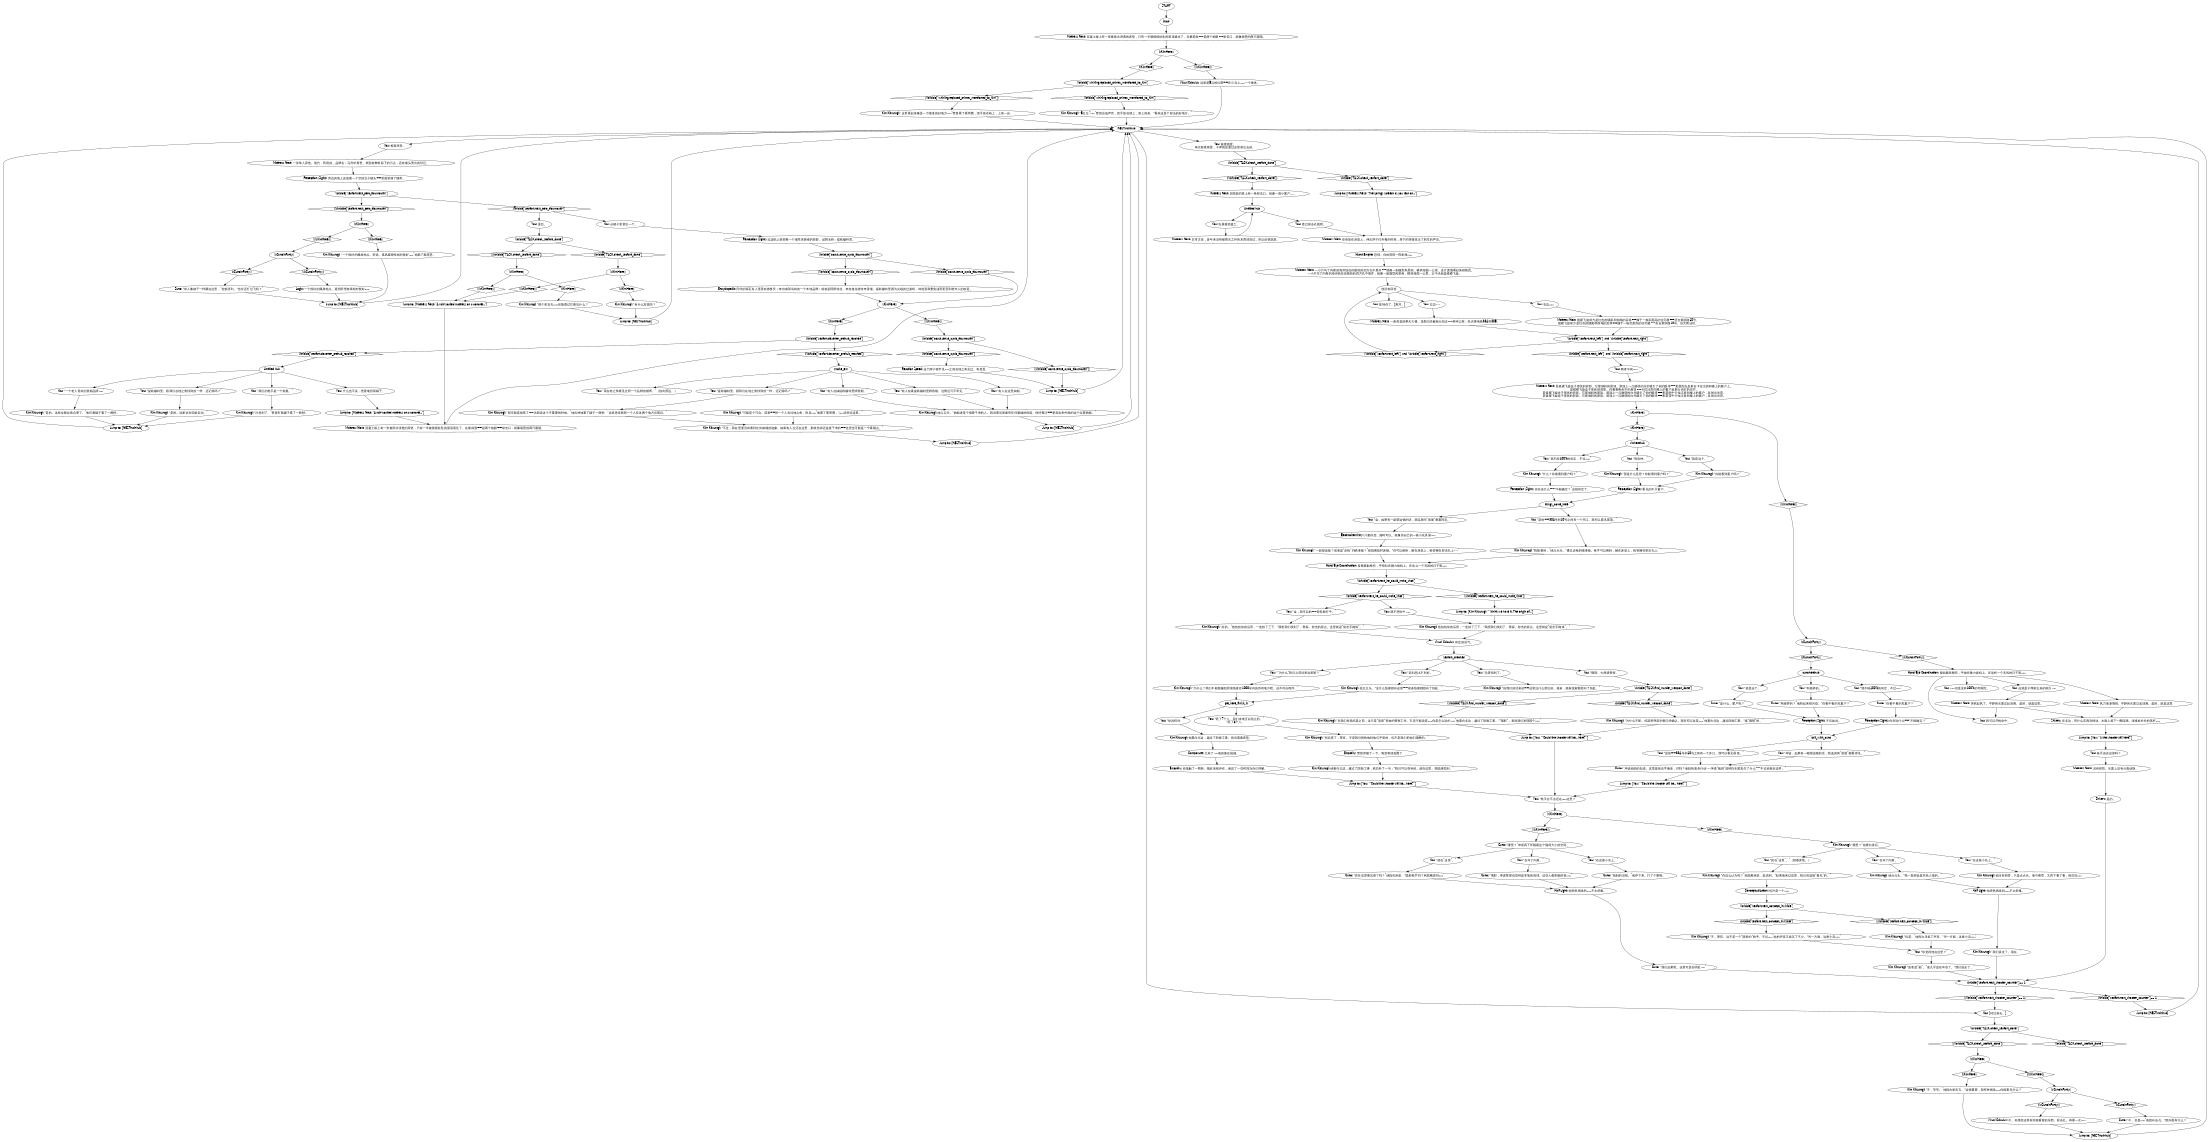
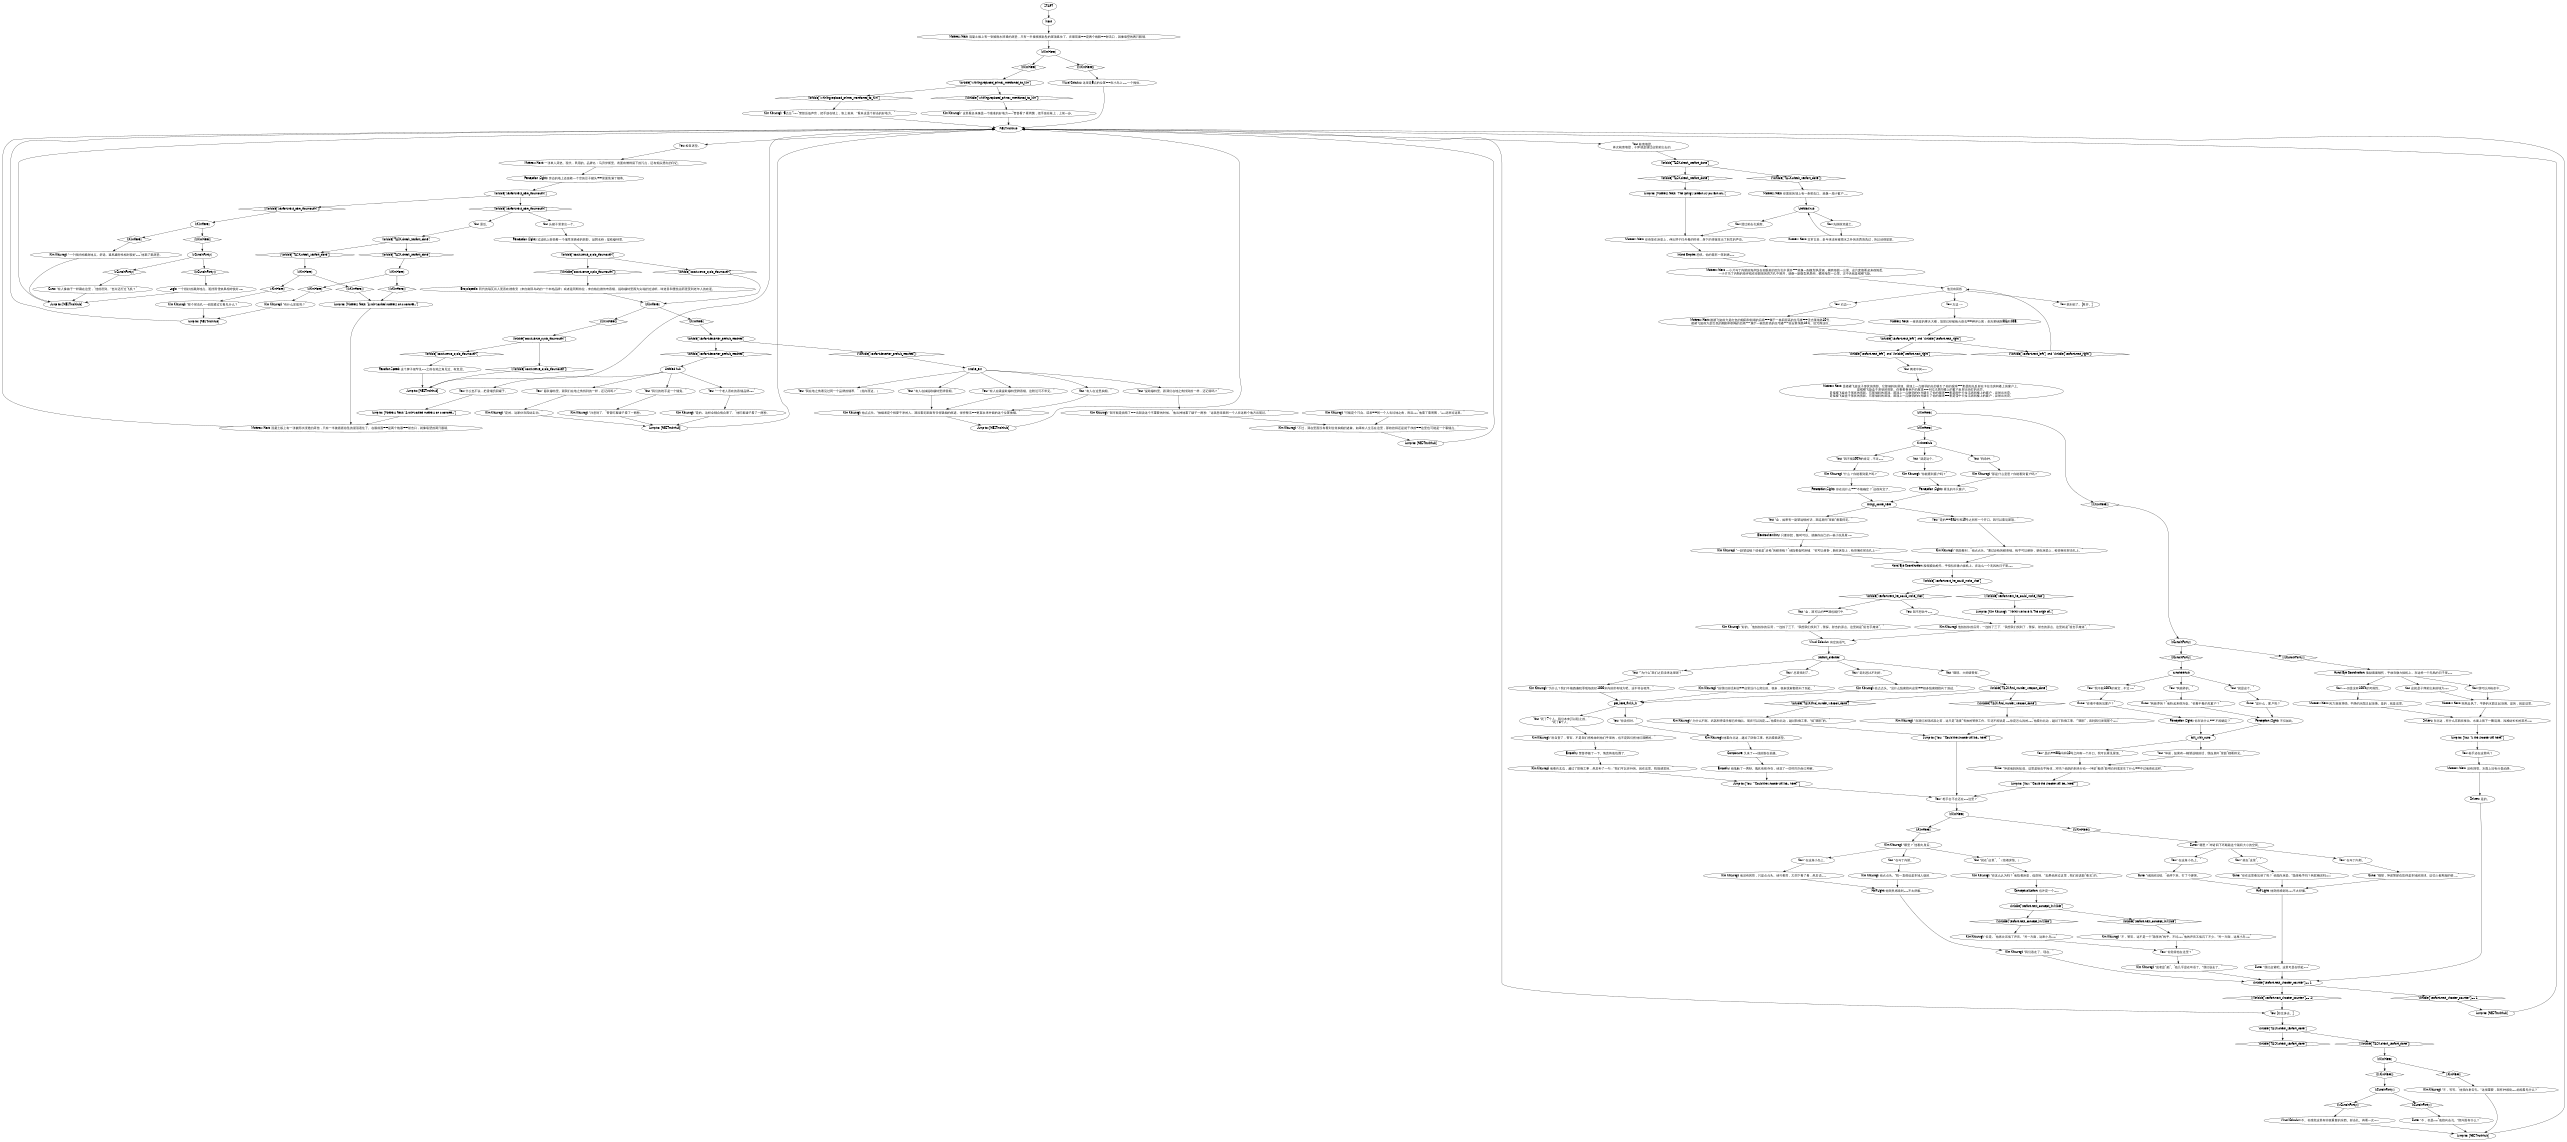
(2064, 684) -> (2358, 695)
none -> (1685, 697)
(1996, 711) -> (2487, 695)
